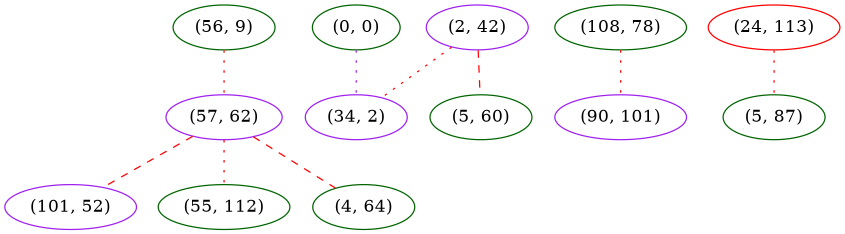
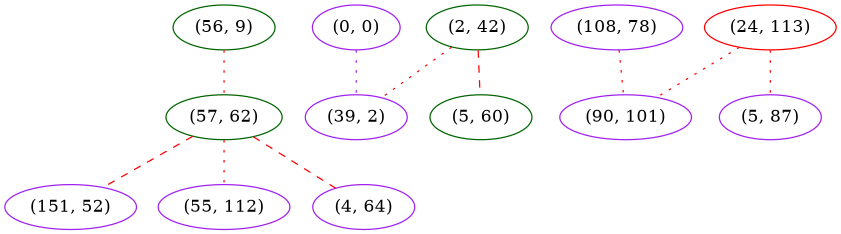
(356, 27) -> (356, 27)
(477, 27) -> (477, 27)
(621, 27) -> (617, 27)
none -> (698, 72)
(224, 117) -> (224, 117)
(356, 117) -> (356, 117)
(774, 117) -> (770, 117)
(71, 207) -> (71, 207)
(224, 207) -> (224, 207)
(364, 207) -> (364, 207)
